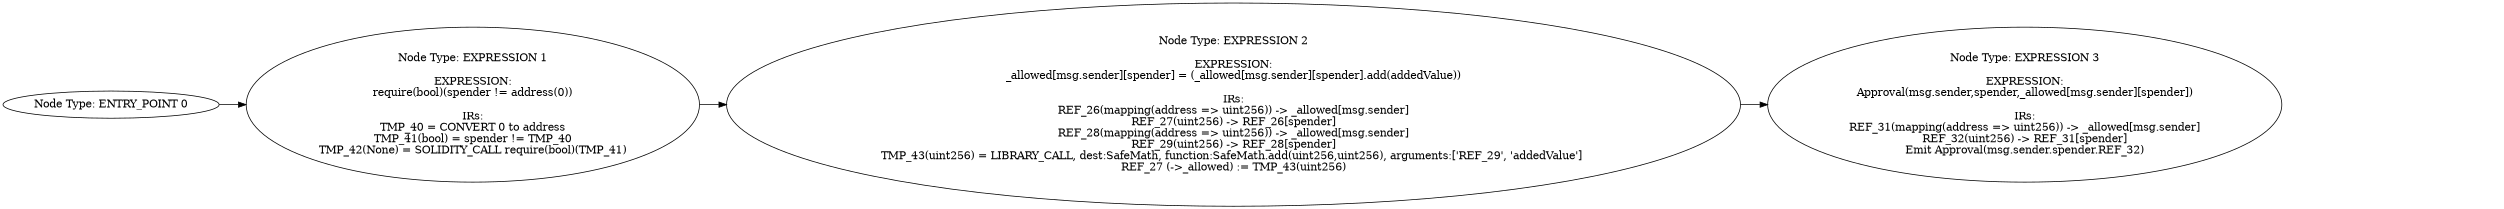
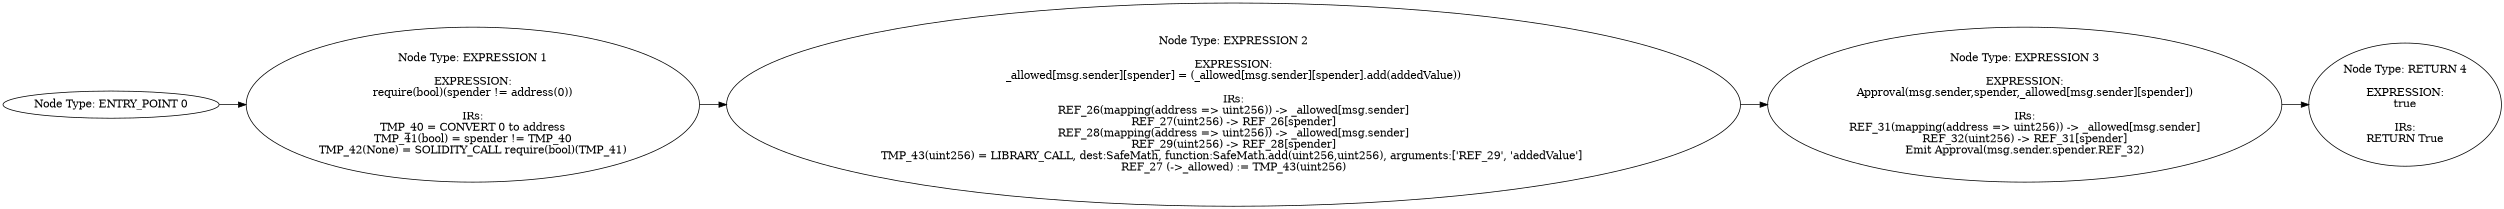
none -> (2405, 105)
